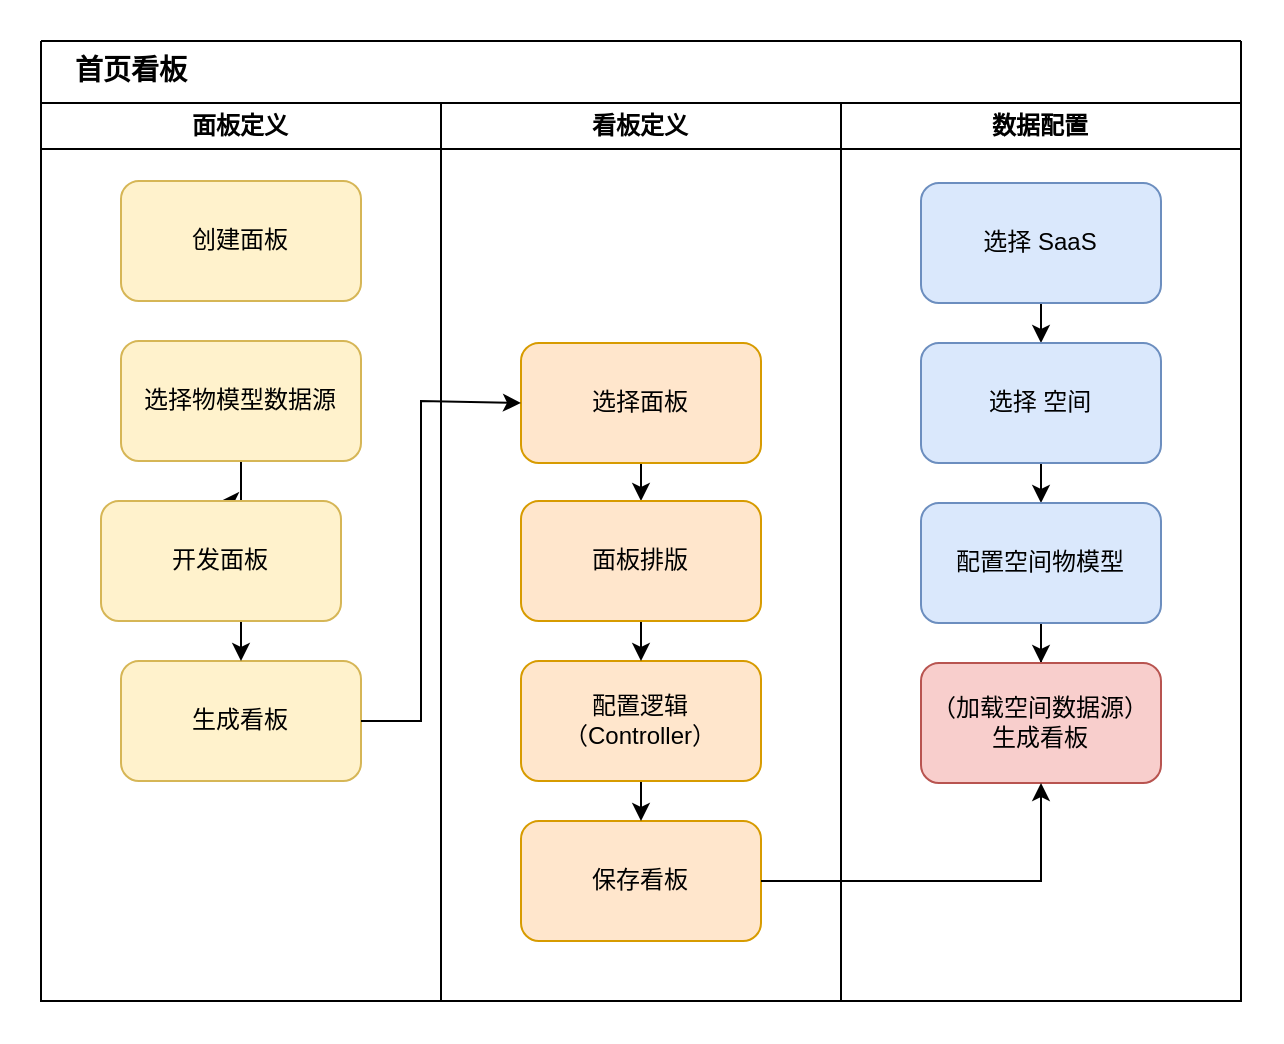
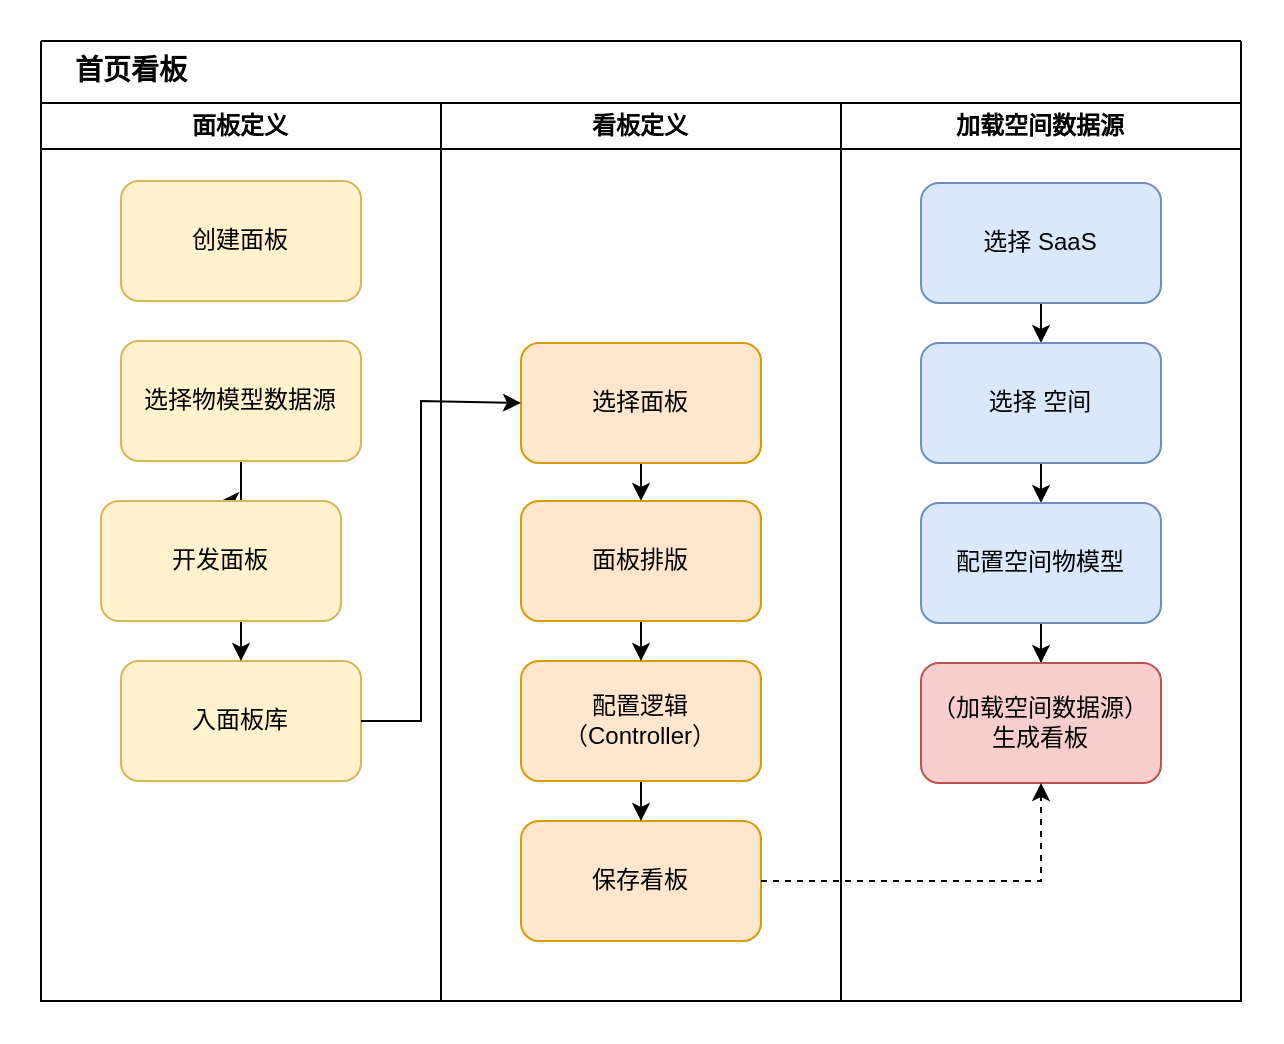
(1041, 127) -> (1041, 127)
(241, 721) -> (241, 721)
(984, 881) -> (984, 881)
